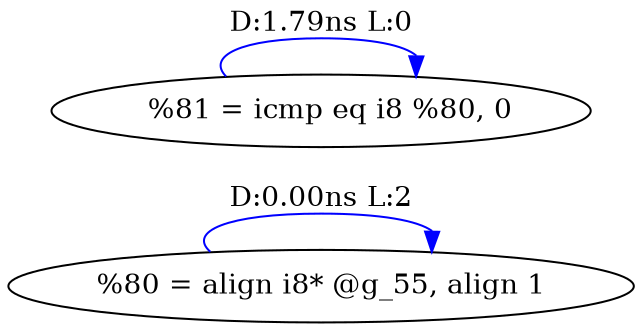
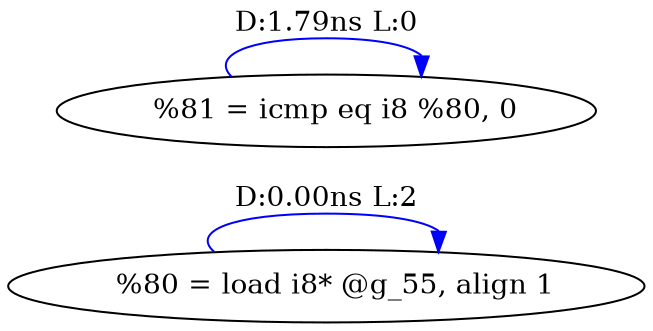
(321, 286) -> (326, 286)
